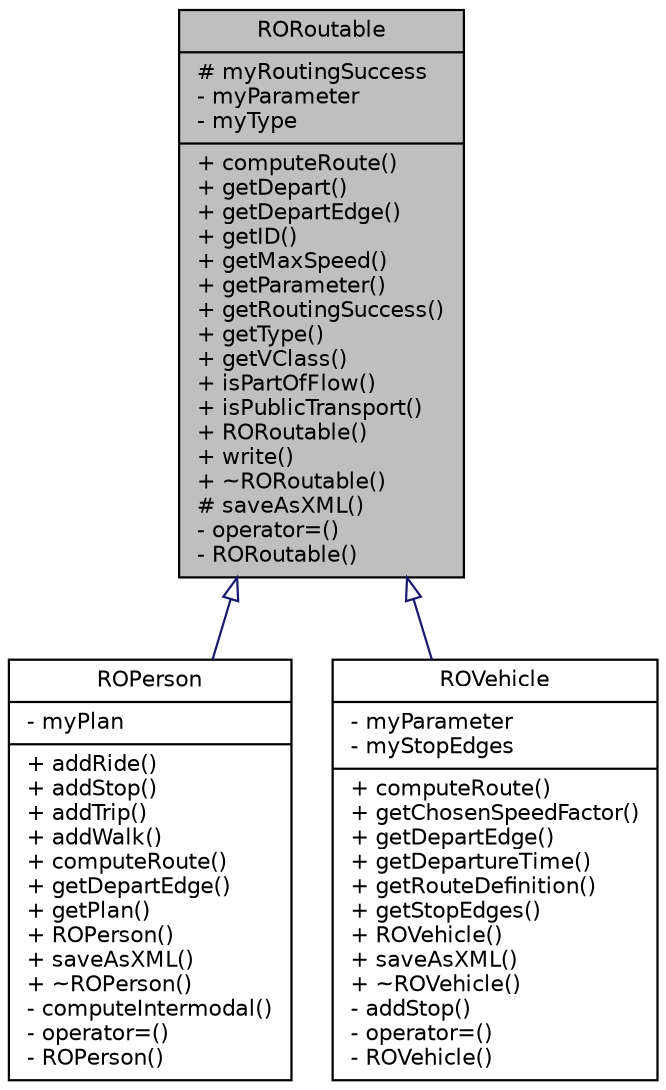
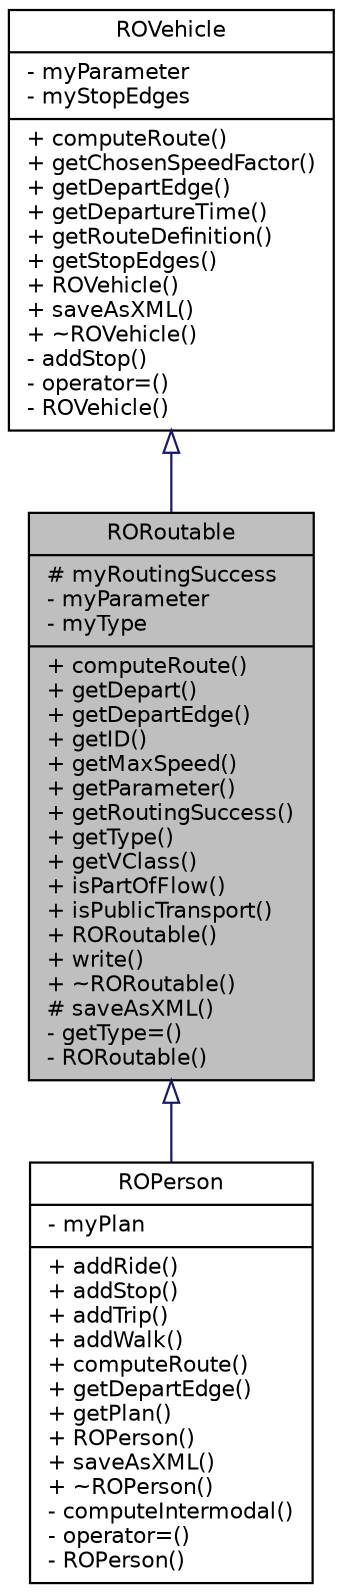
(268, 531) -> (115, 1034)
(423, 629) -> (171, 483)
